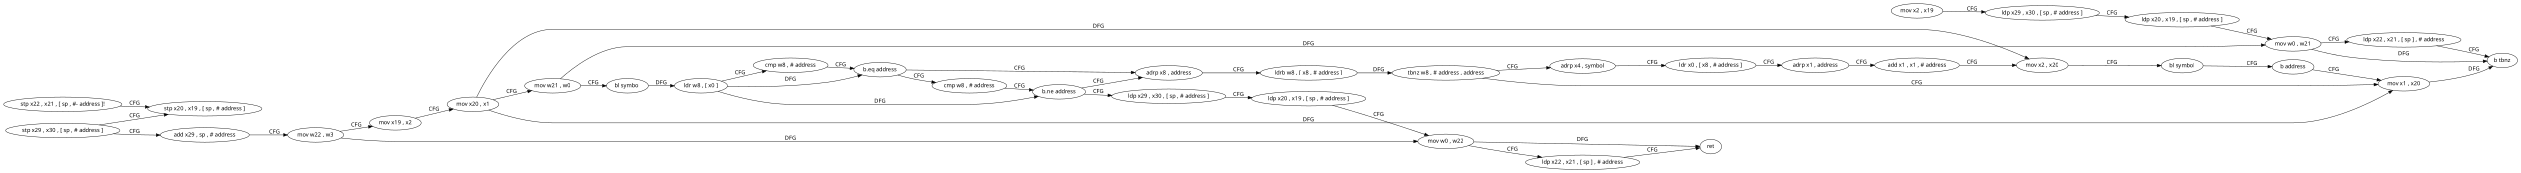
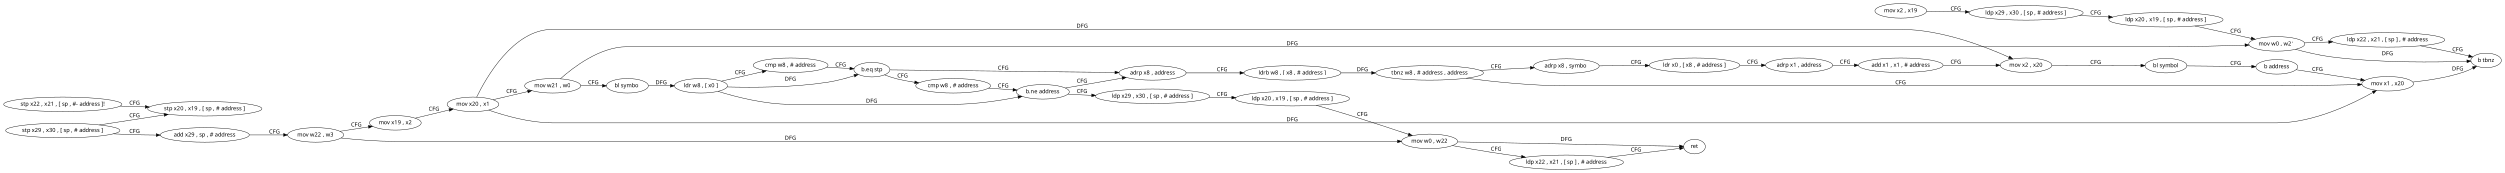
(1583, 66) -> (1566, 66)
(880, 70) -> (872, 70)
